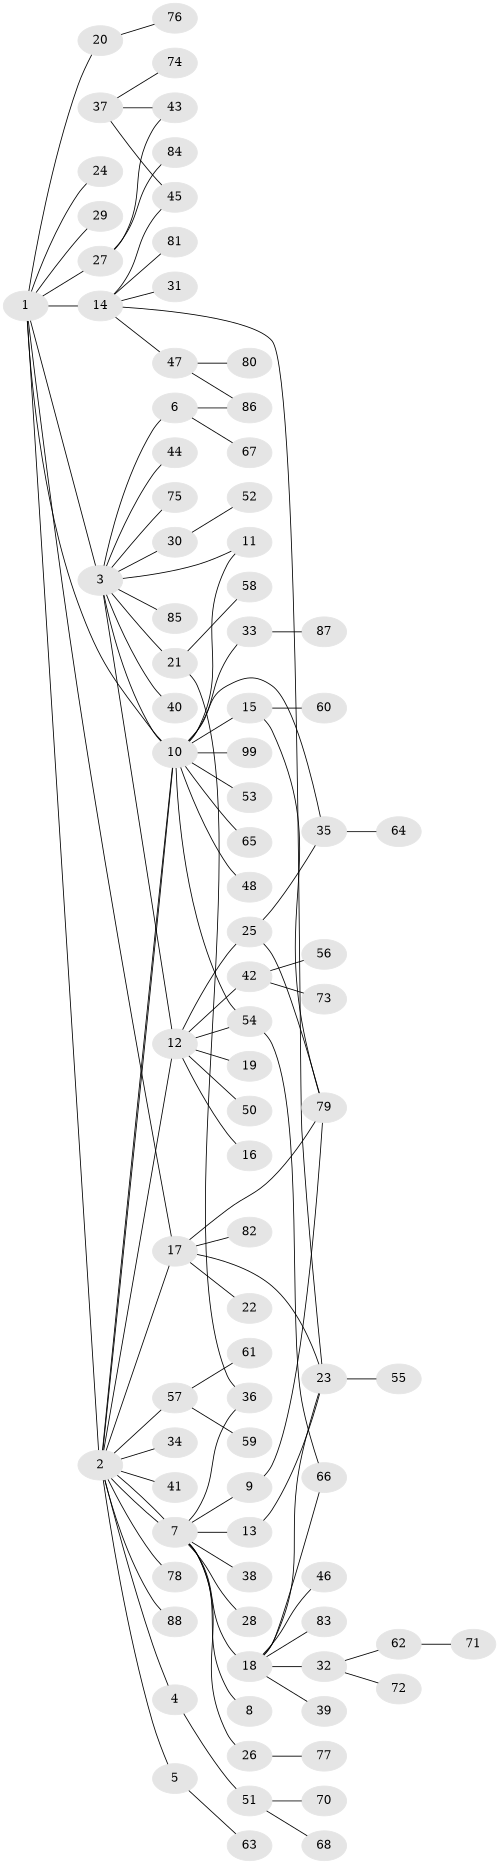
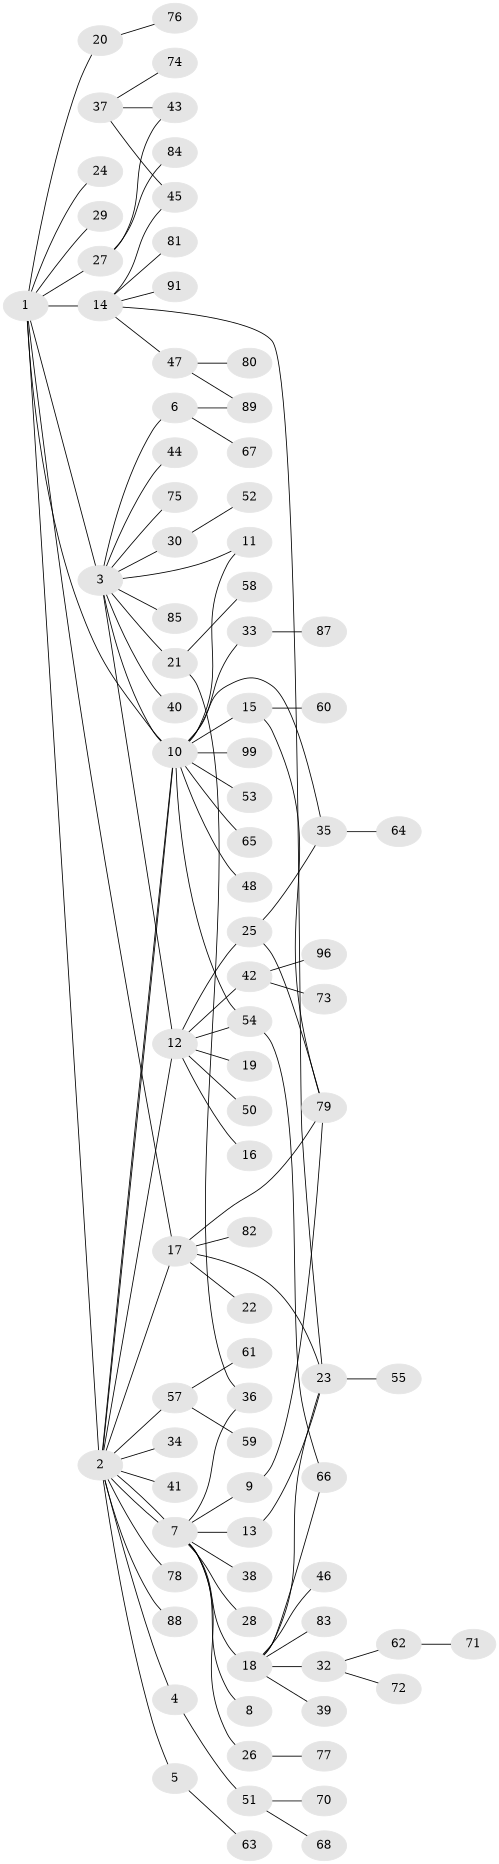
(175, 287) -> (175, 287)
(250, 408) -> (250, 408)
(324, 954) -> (324, 954)
